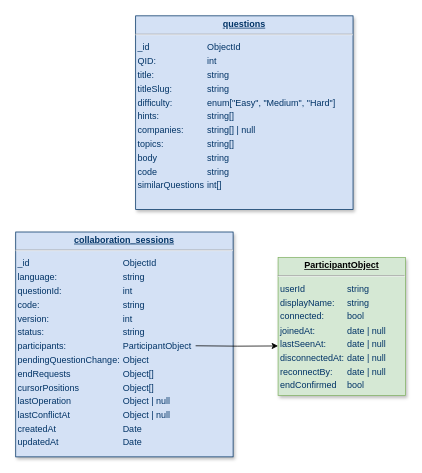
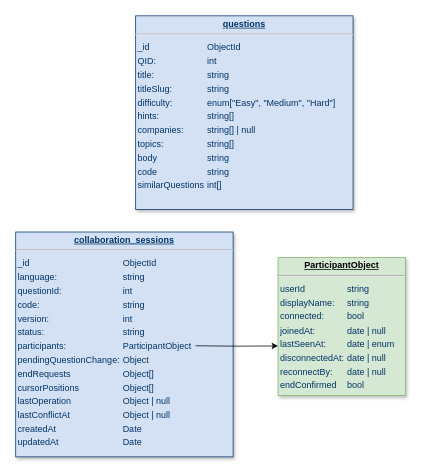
(335, 306) -> (335, 306)
